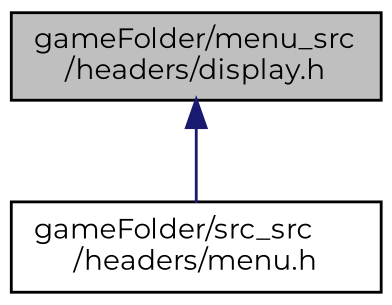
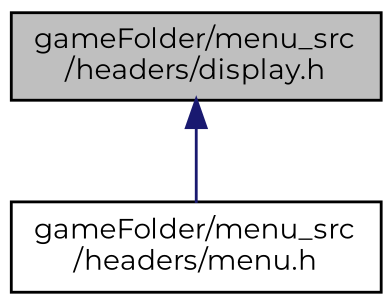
(196, 247) -> (196, 247)
